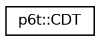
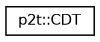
(50, 21) -> (50, 21)
